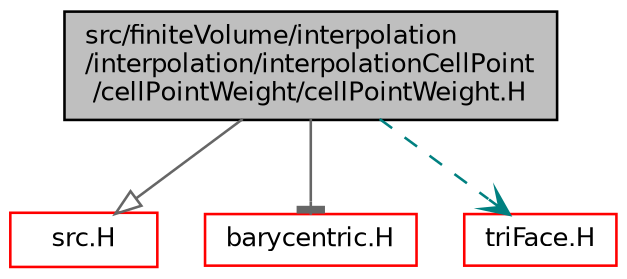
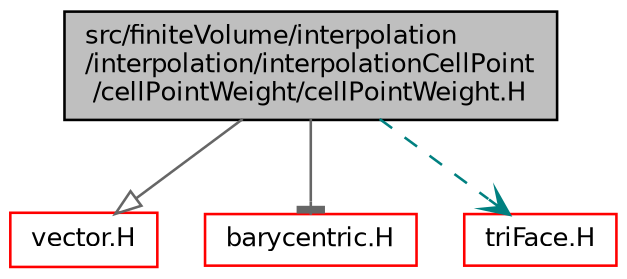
(84, 240) -> (84, 240)
